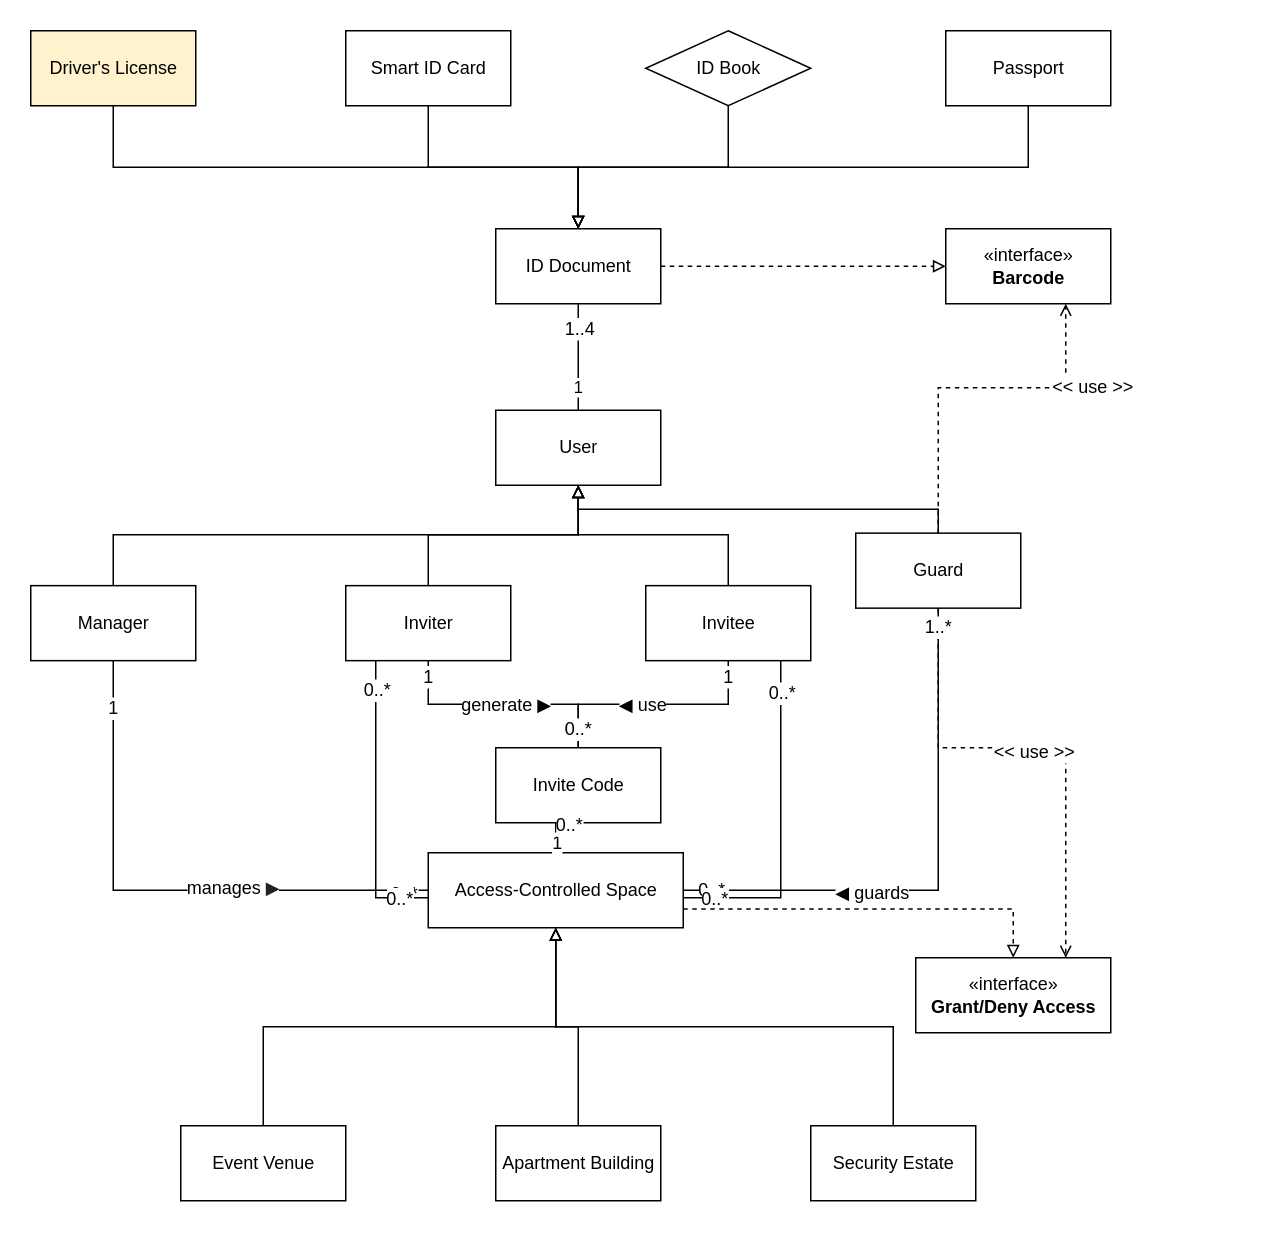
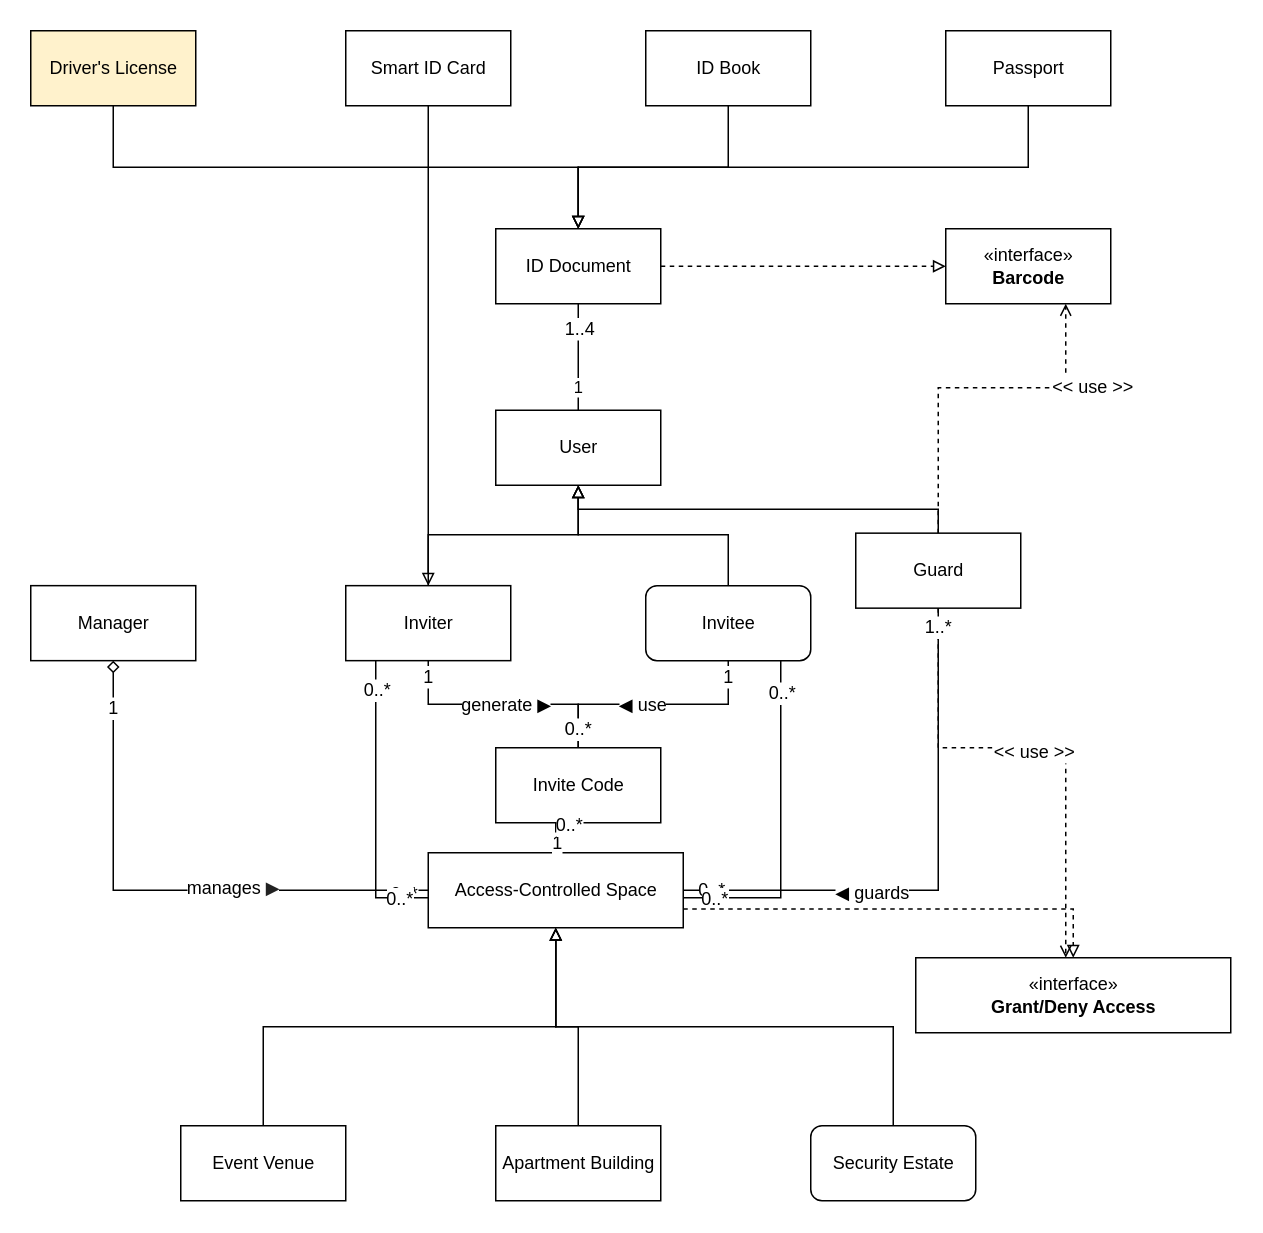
(728, 68) -> (728, 68)
(428, 164) -> (428, 351)
(244, 535) -> none
(728, 623) -> (728, 623)
(113, 667) -> (113, 673)
(1013, 995) -> (1073, 995)
(893, 1163) -> (893, 1163)
